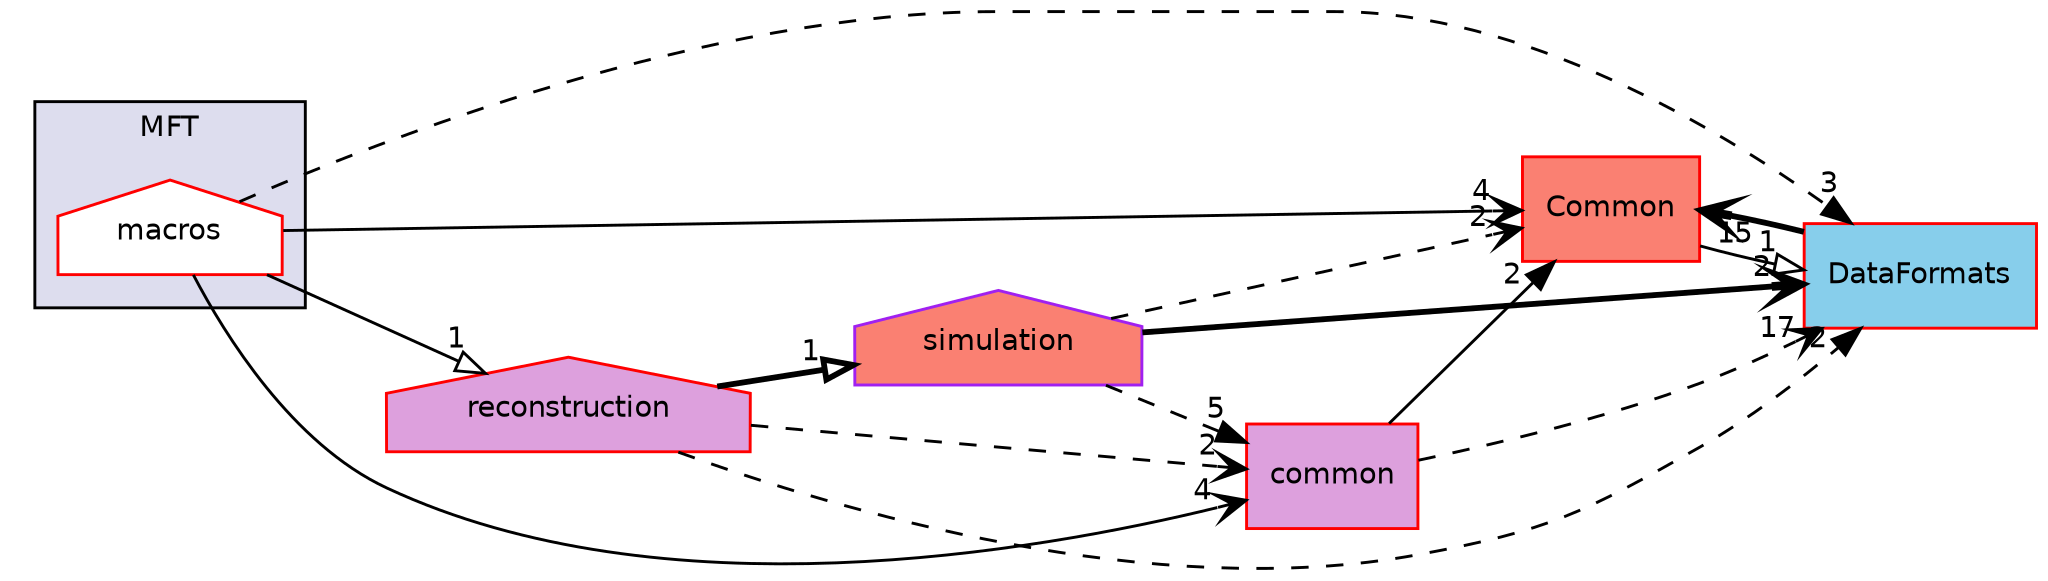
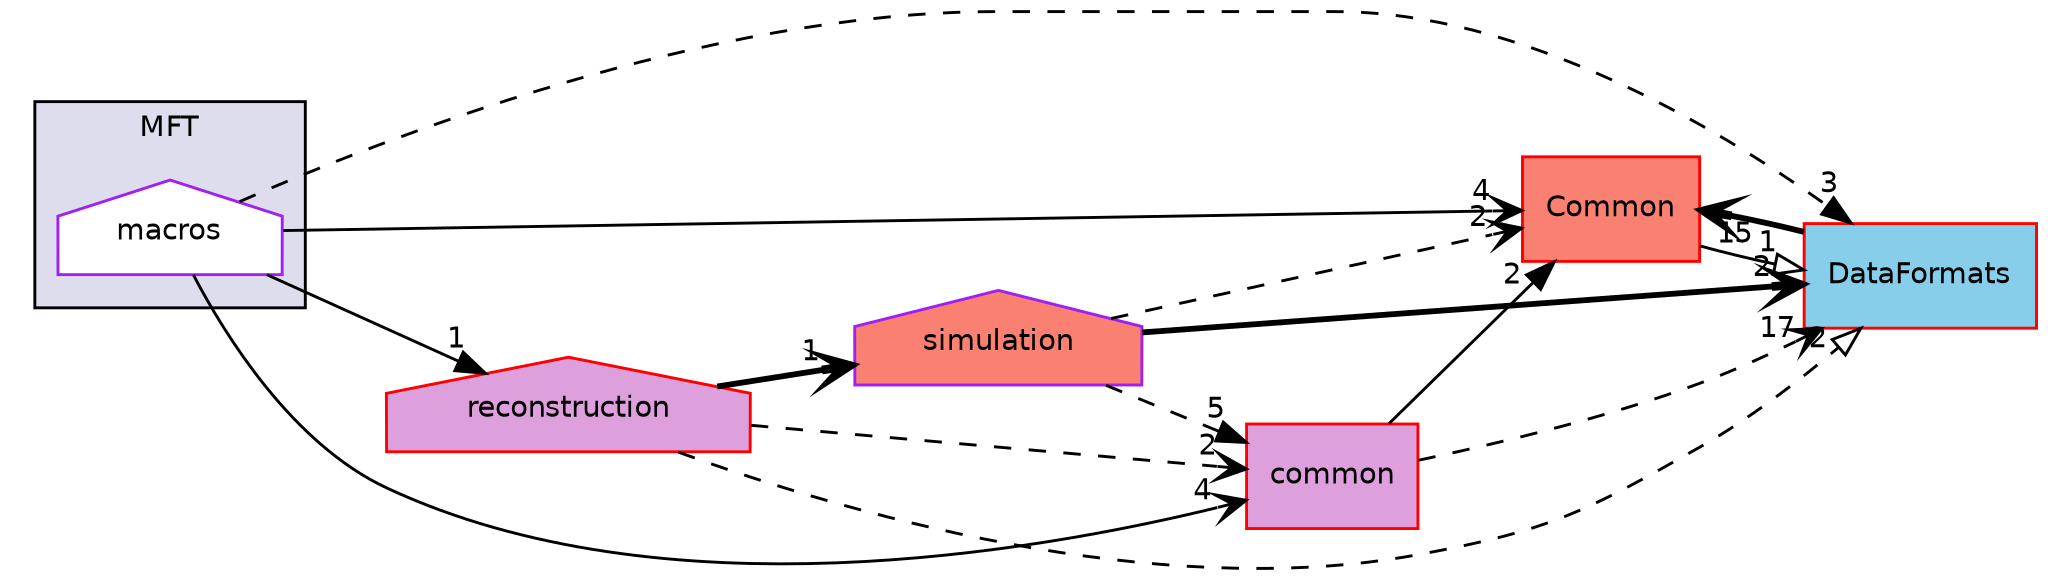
(170, 232) -> (170, 232)
(363, 318) -> (363, 318)
(771, 378) -> (771, 378)
(1279, 567) -> (1279, 567)
